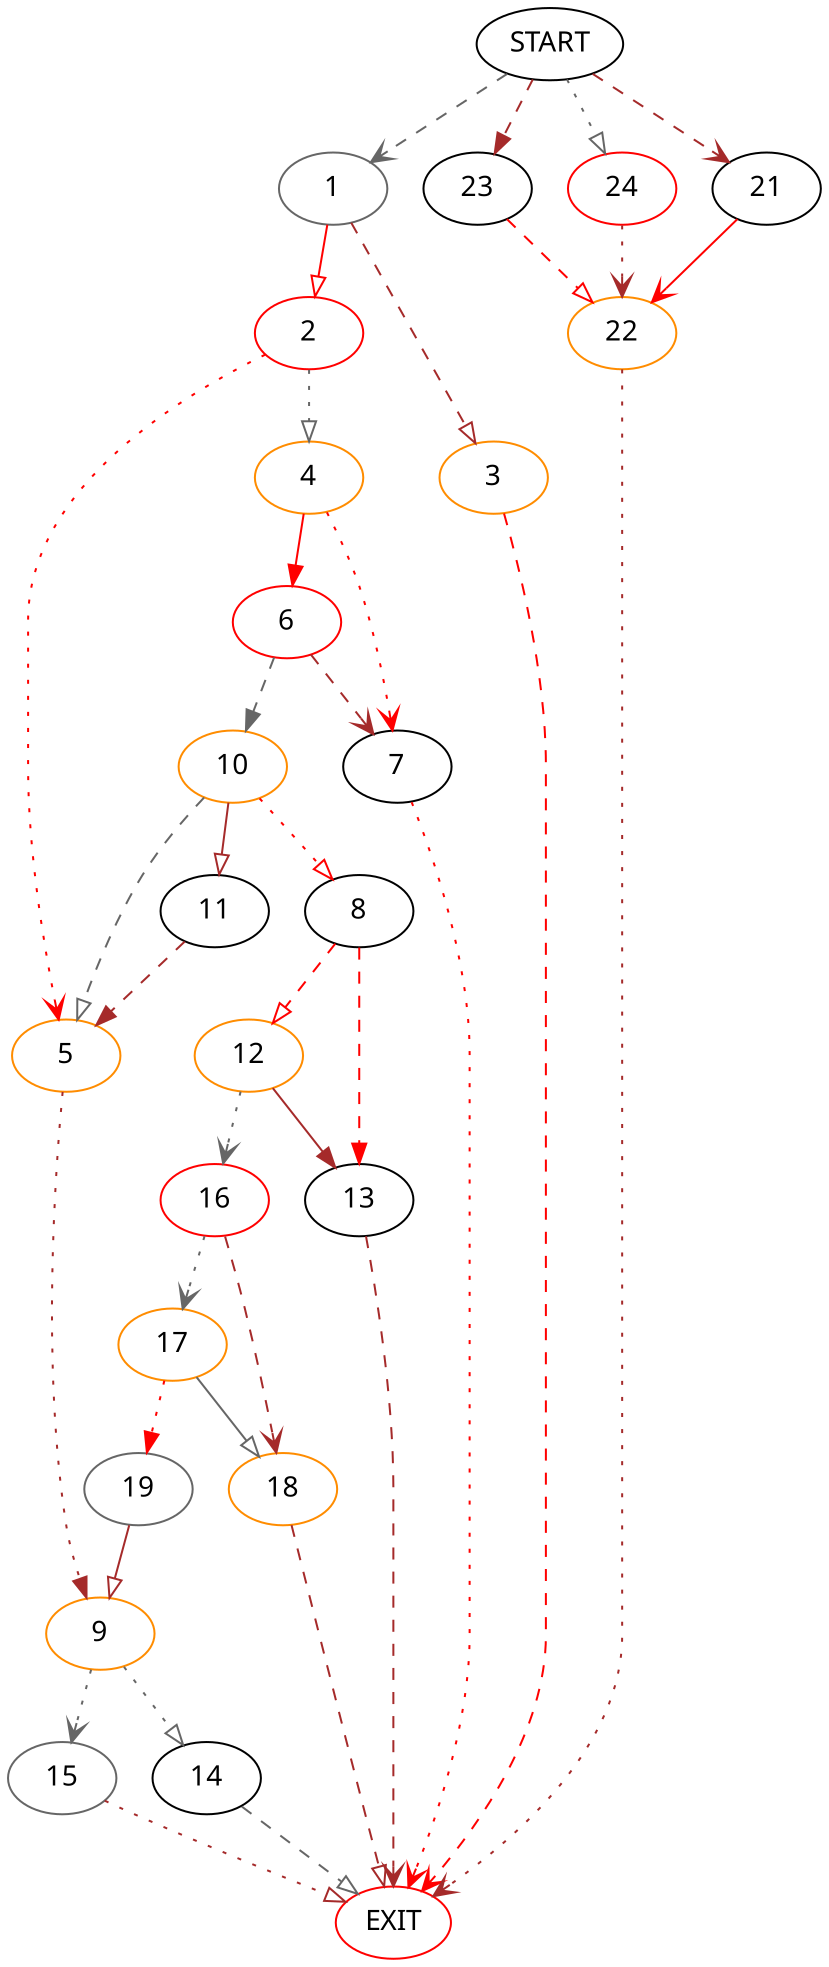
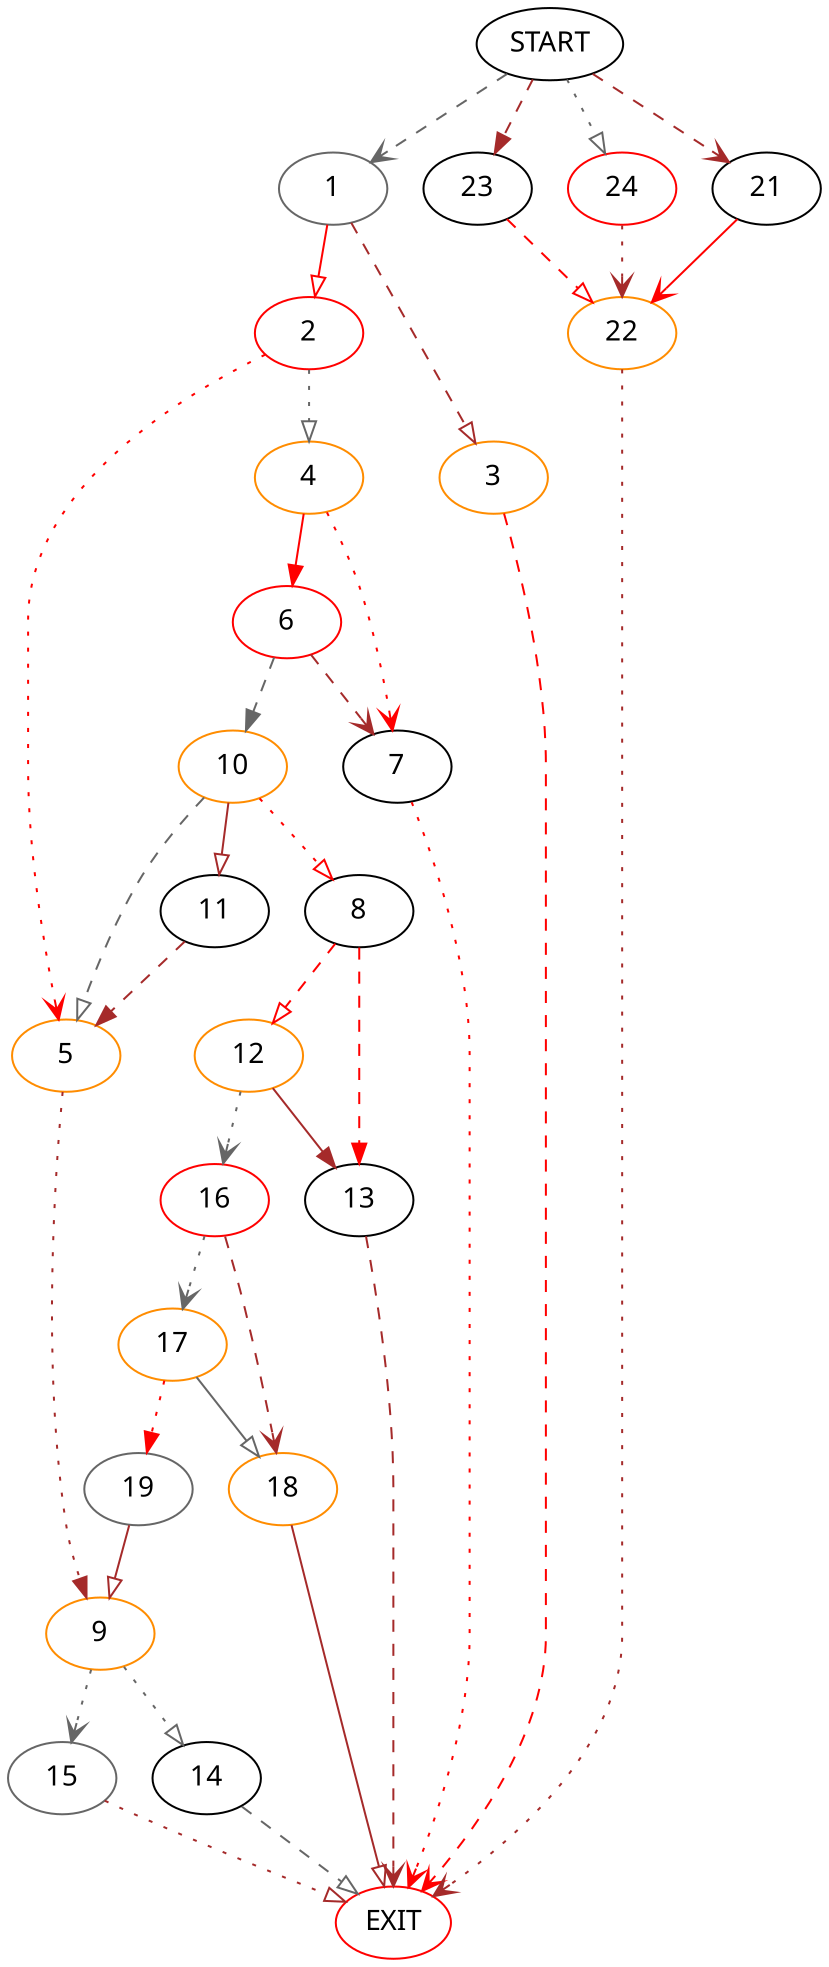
(335, 1696) -> (335, 1696)
